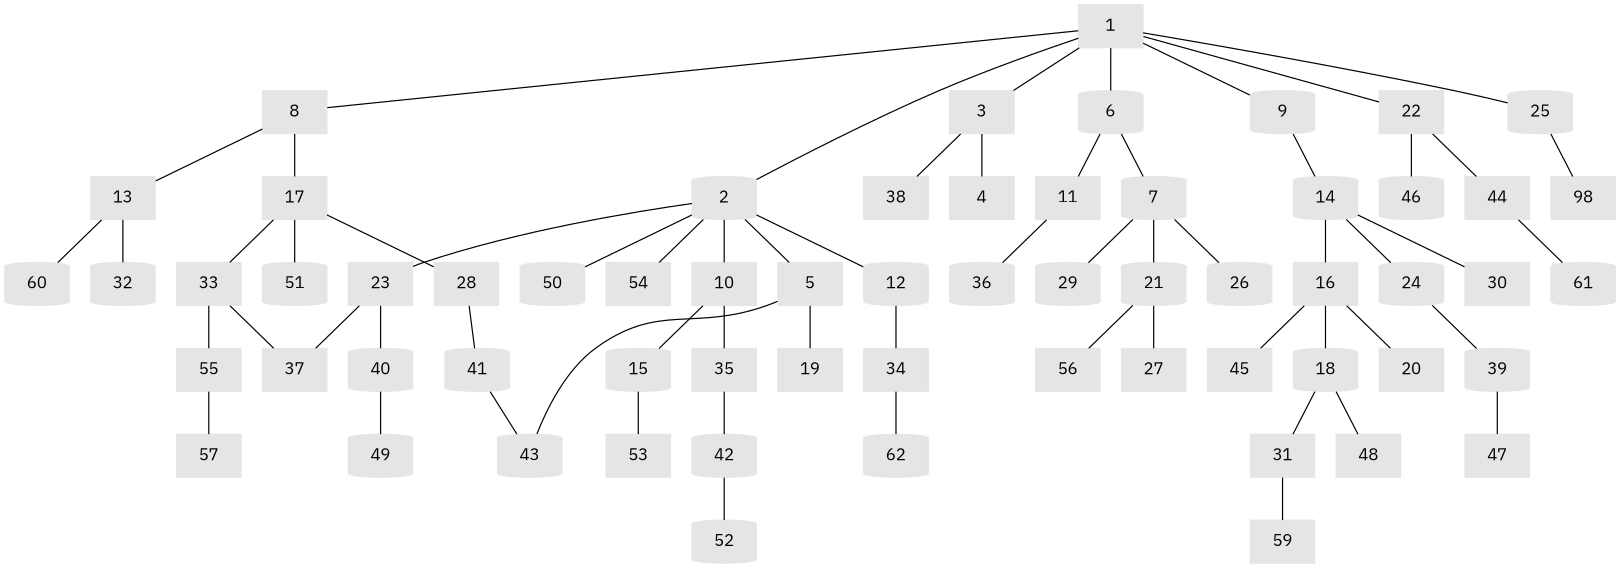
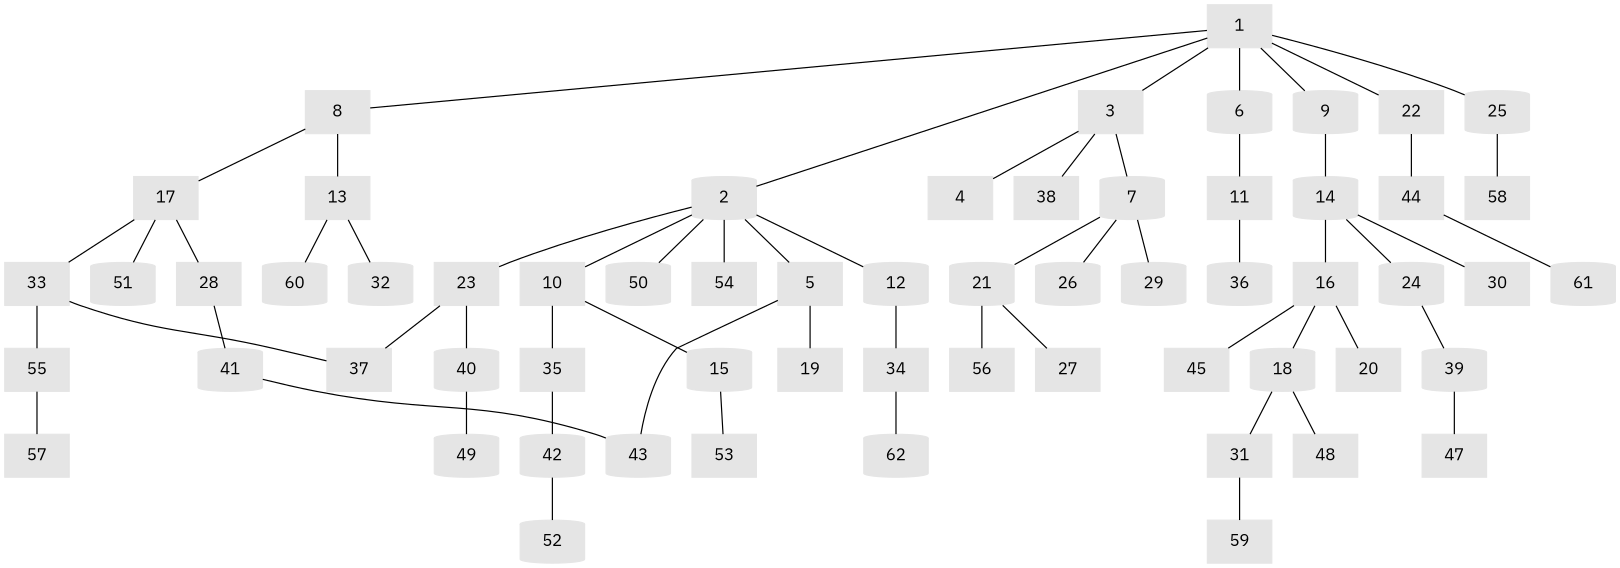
(1132, 155) -> (1122, 155)
(1411, 198) -> none
(1583, 198) -> (1497, 198)
